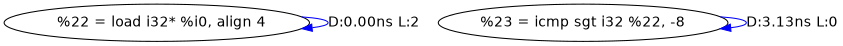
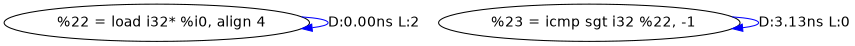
(583, 23) -> (589, 23)
